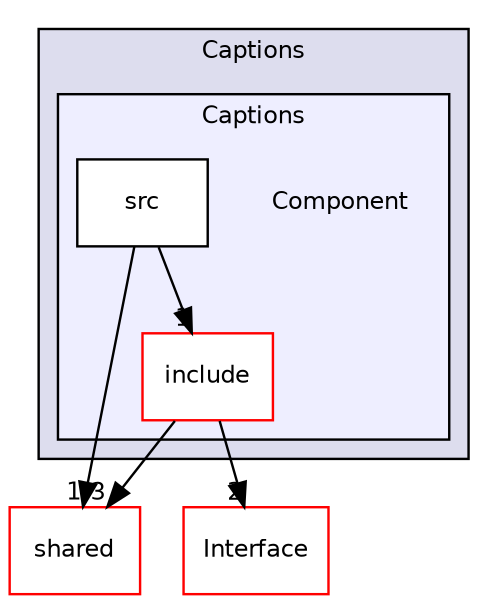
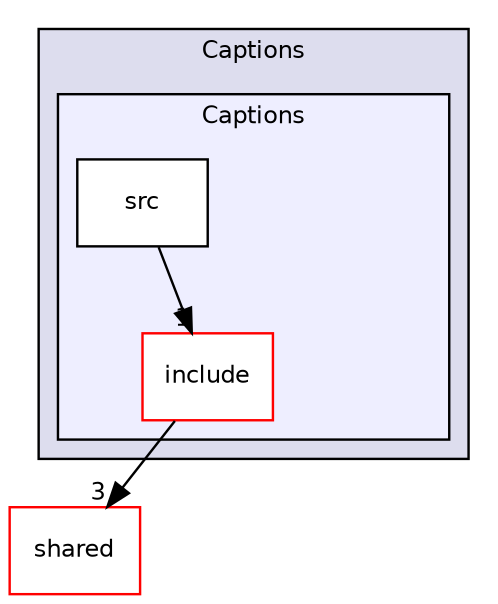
(341, 203) -> none
(111, 365) -> none
(256, 551) -> none
